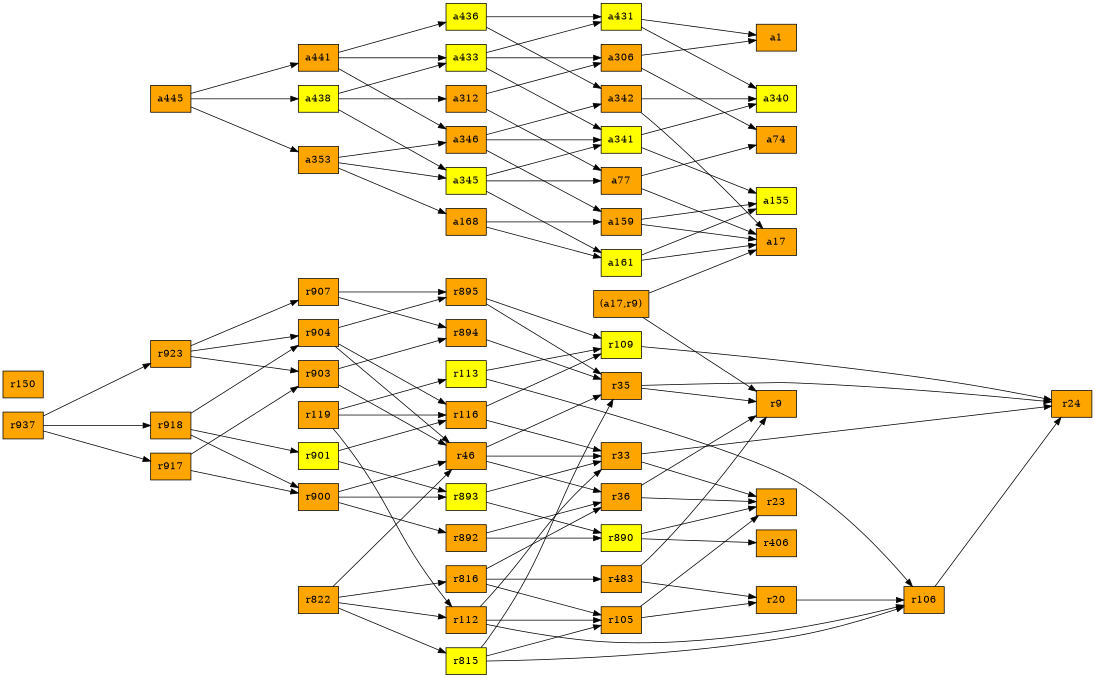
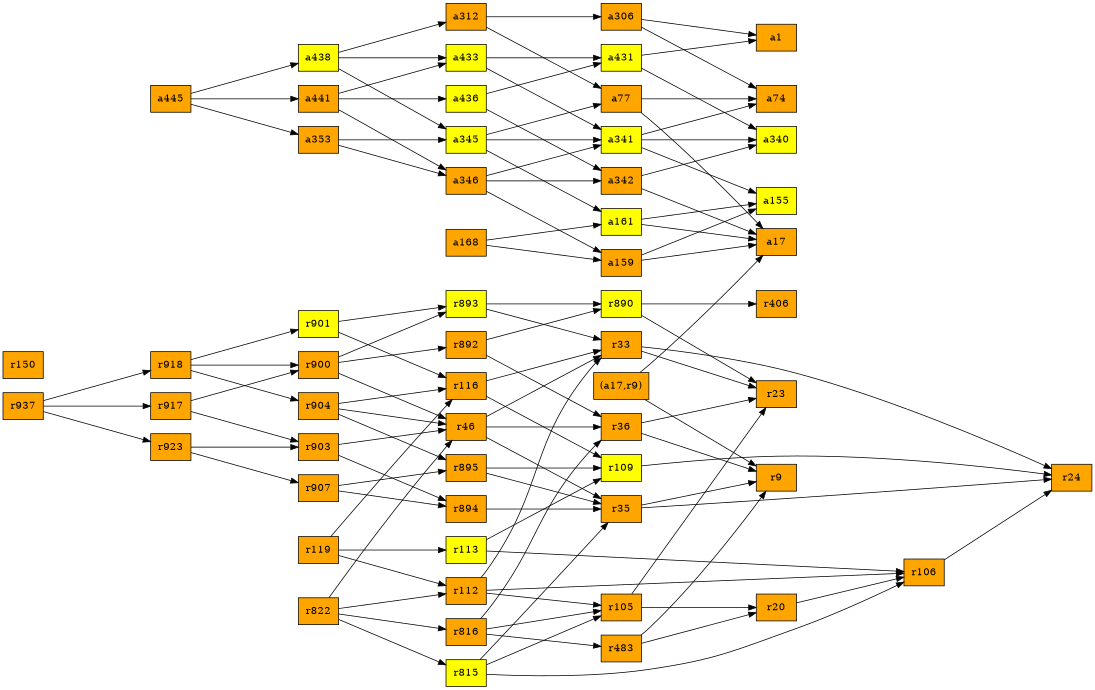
(532, 58) -> none
none -> (695, 120)
(389, 189) -> none
(241, 344) -> none
